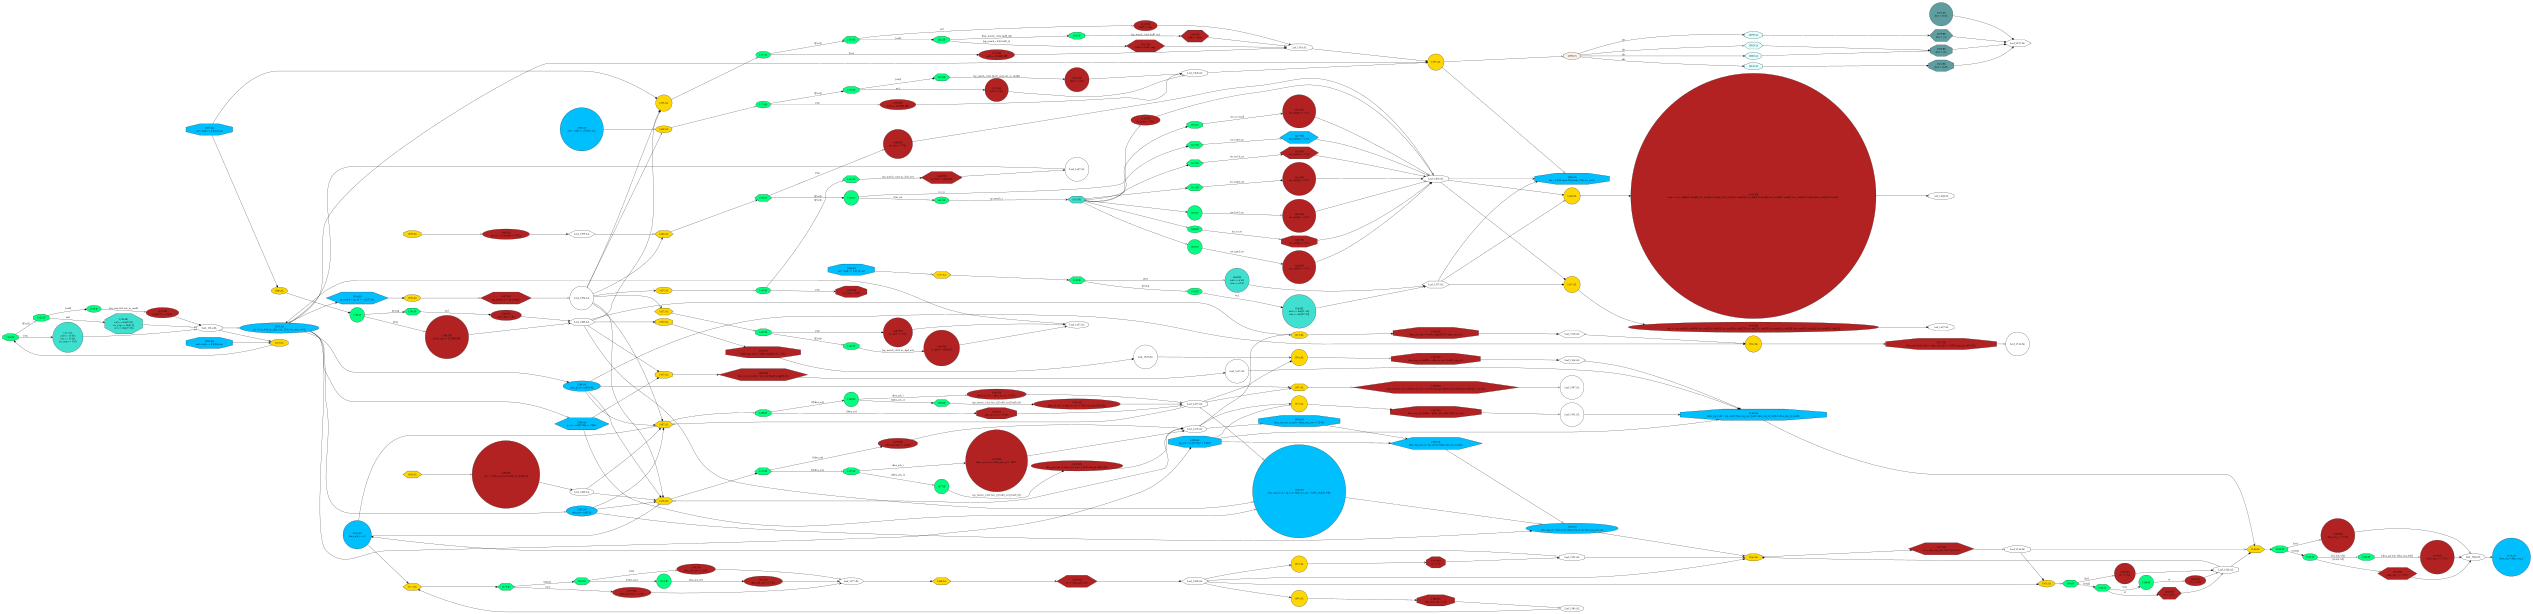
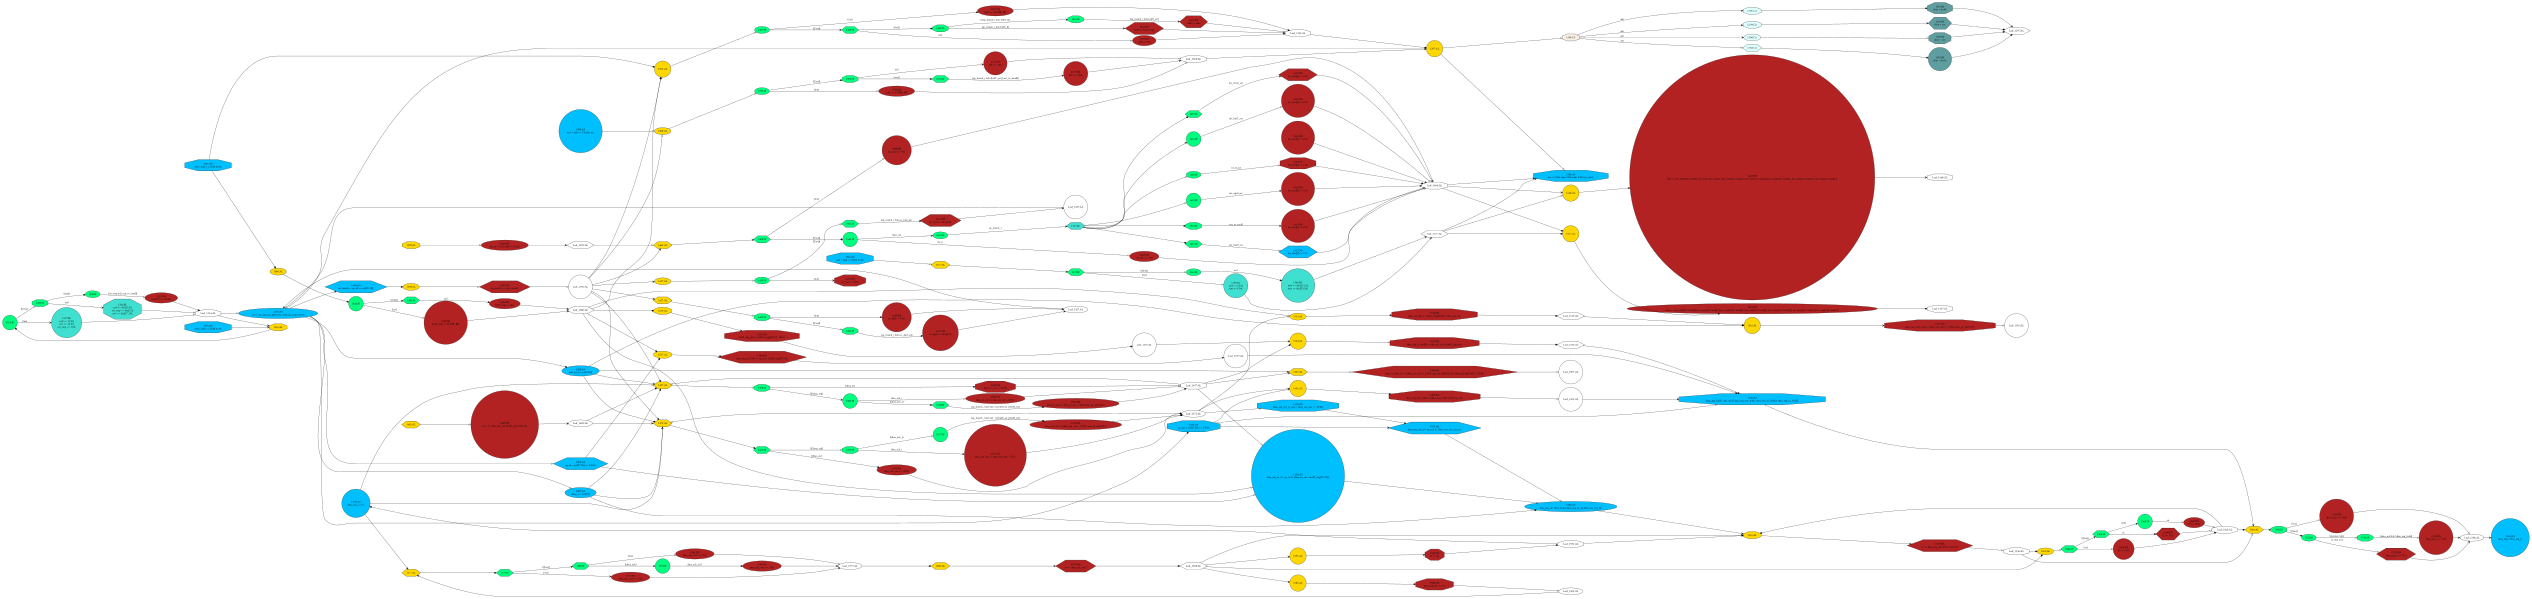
(1845, 48) -> (1844, 51)
(1195, 187) -> none
(11, 337) -> (10, 323)
